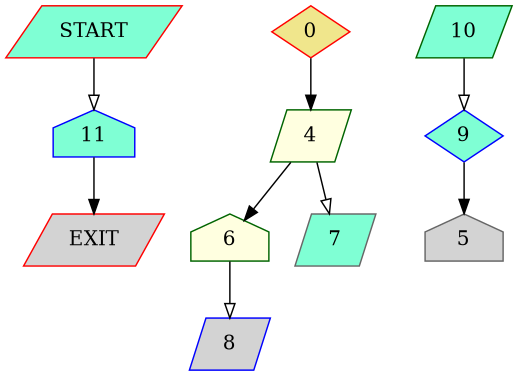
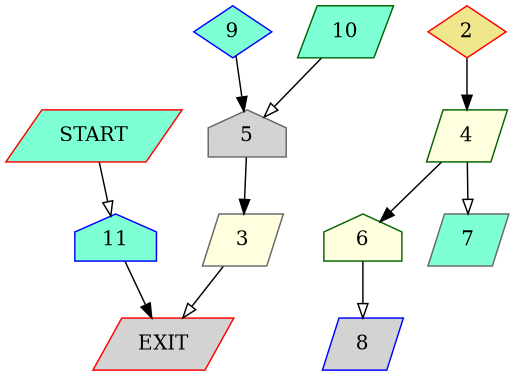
(311, 32) -> (467, 32)
(464, 77) -> (298, 82)
none -> (243, 240)
